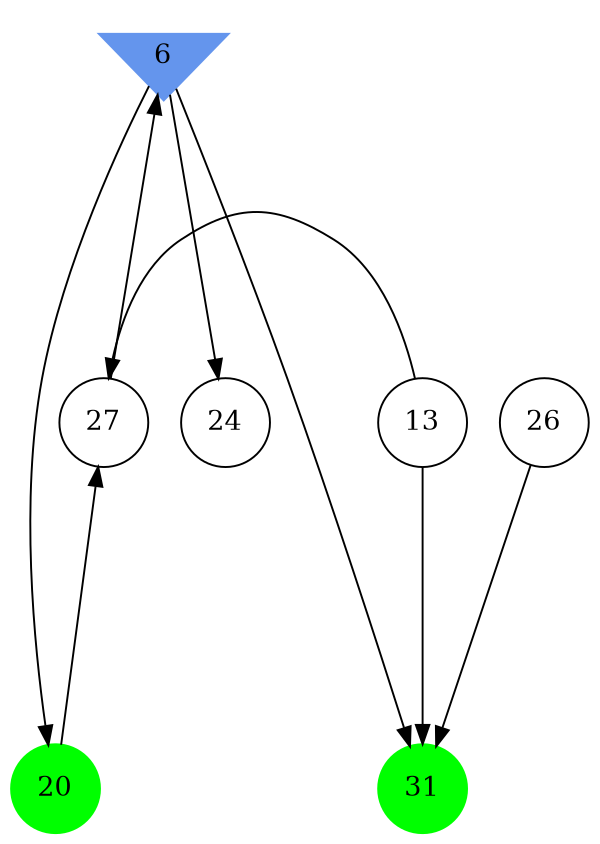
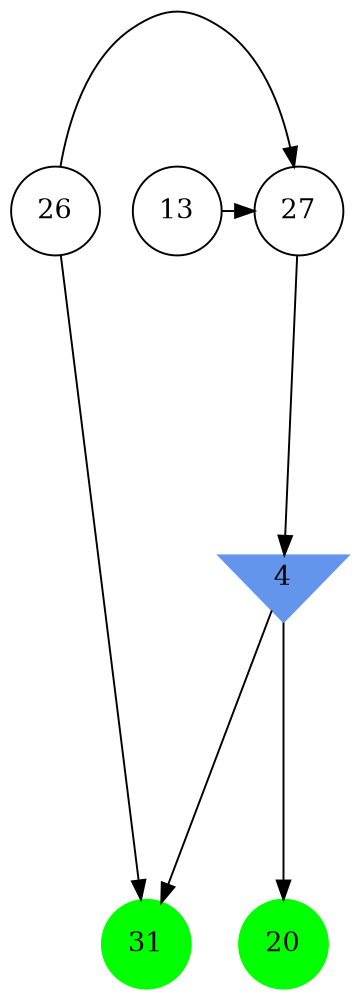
(164, 56) -> (284, 578)
(226, 423) -> none
(423, 596) -> none
(78, 616) -> (167, 13)
